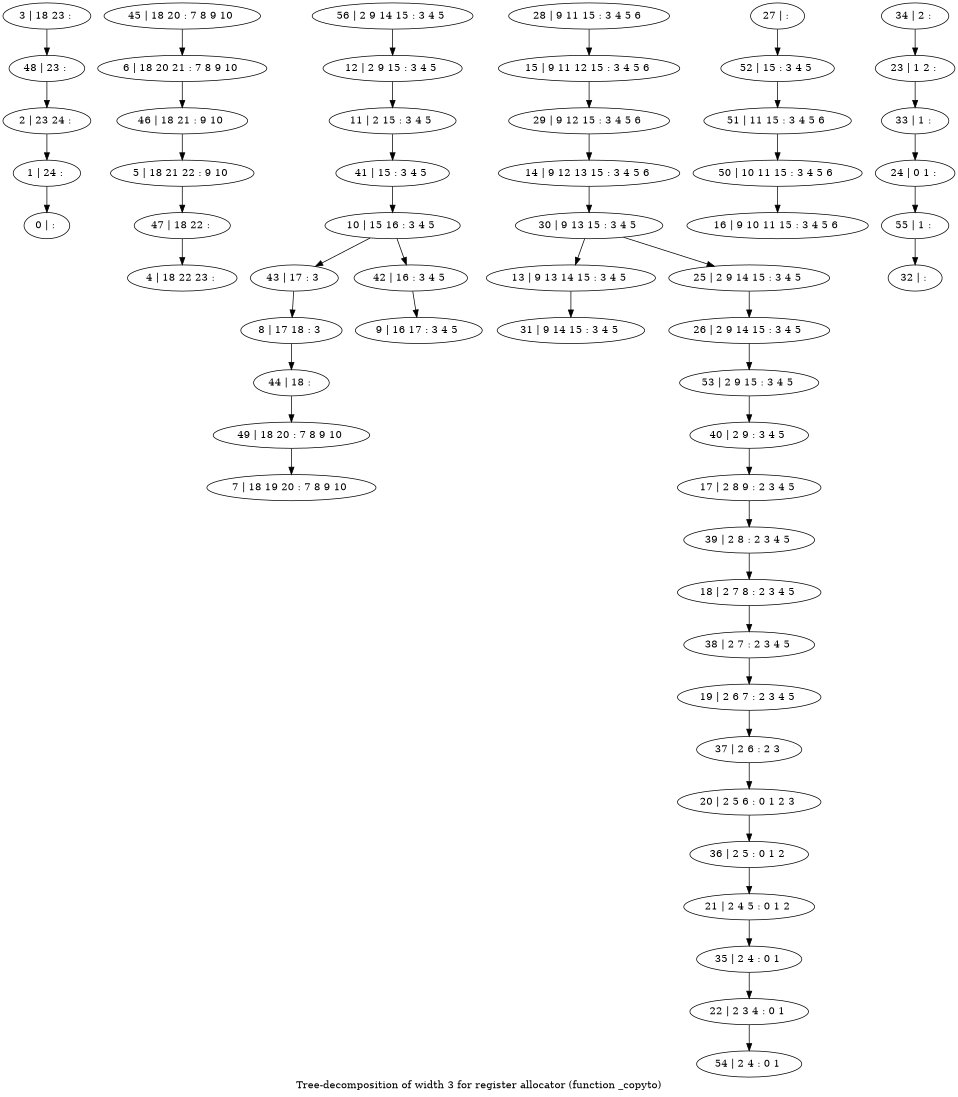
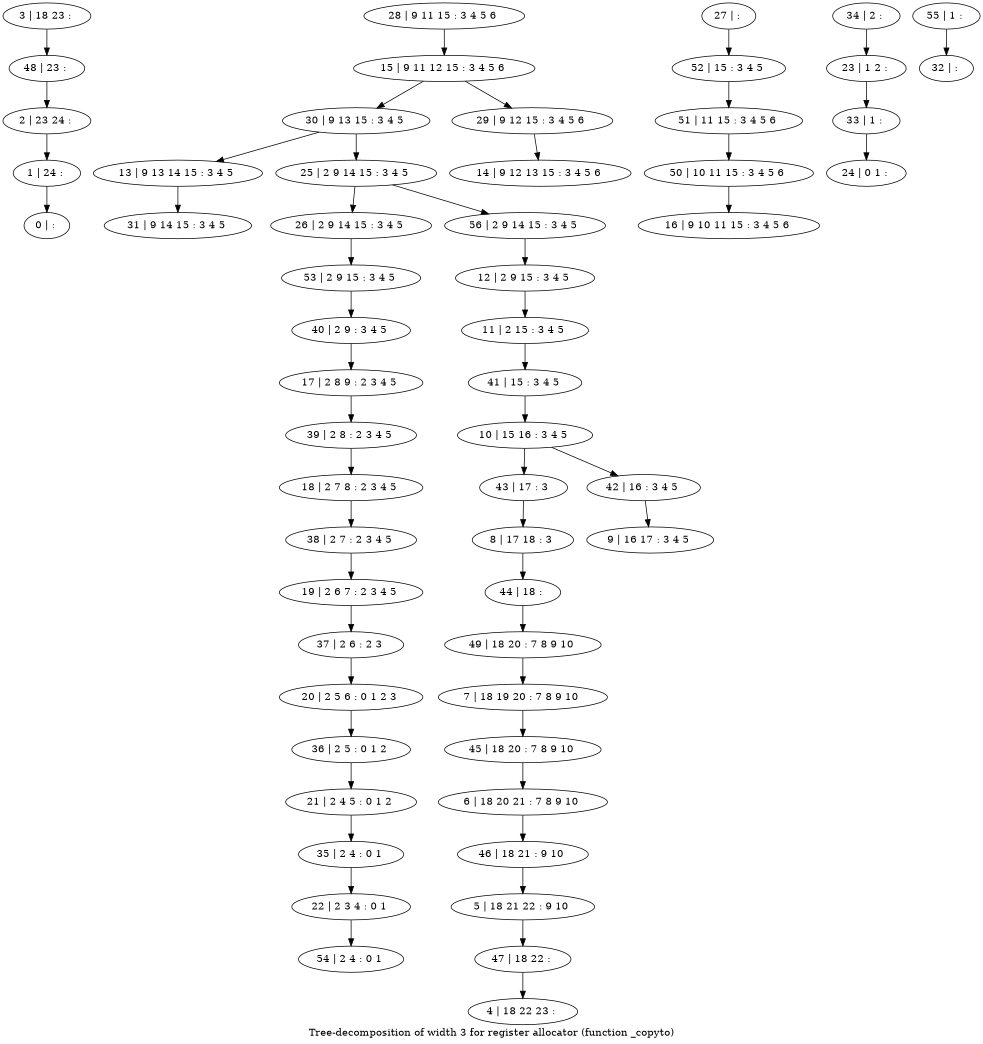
(589, 196) -> (403, 93)
(915, 196) -> none
none -> (437, 198)
none -> (523, 720)
